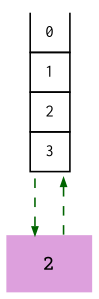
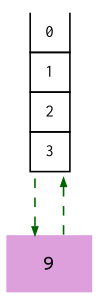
(49, 264) -> (49, 264)
